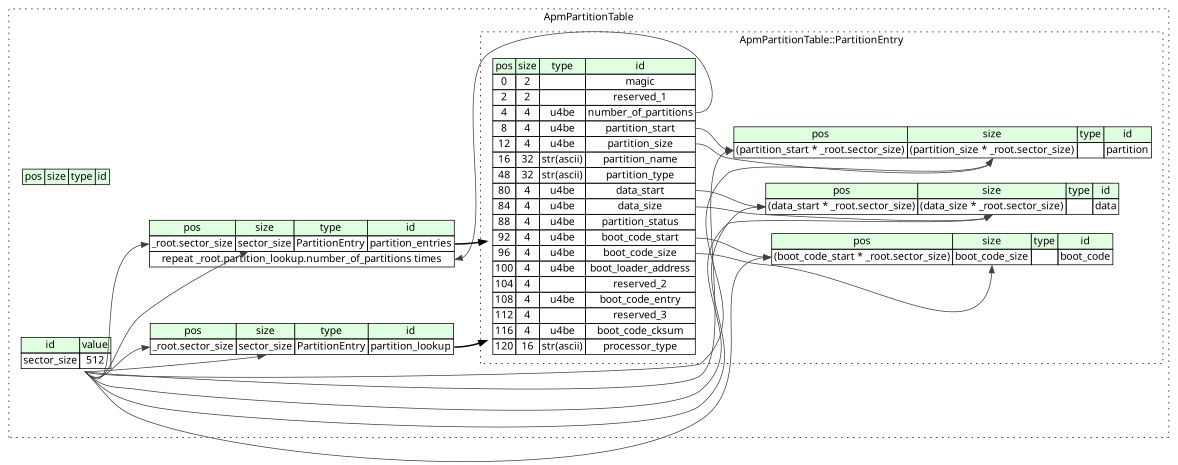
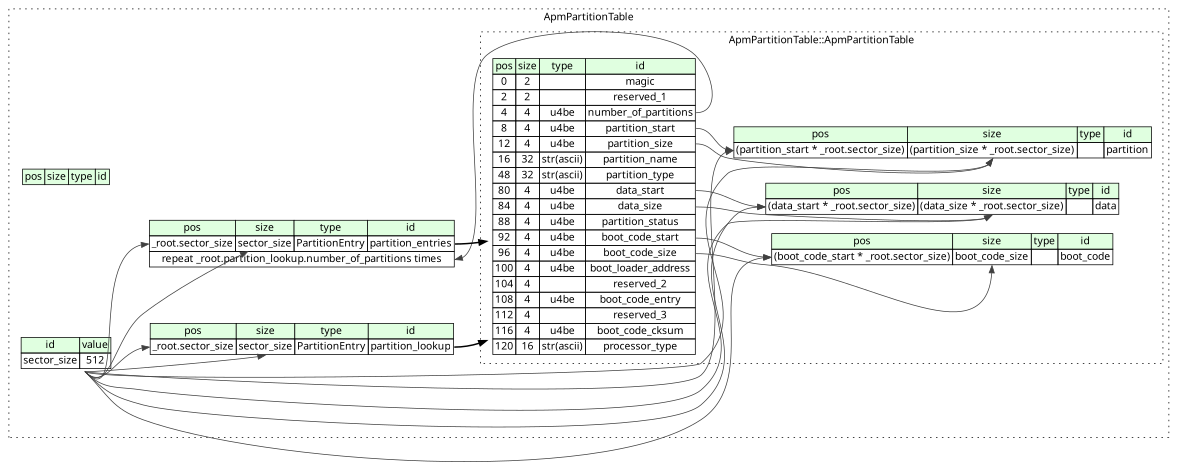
(822, 40) -> (822, 40)
